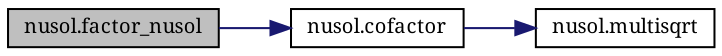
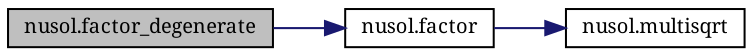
(113, 28) -> (140, 28)
(377, 28) -> (419, 28)
